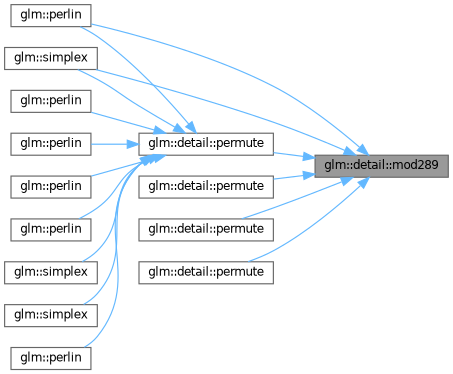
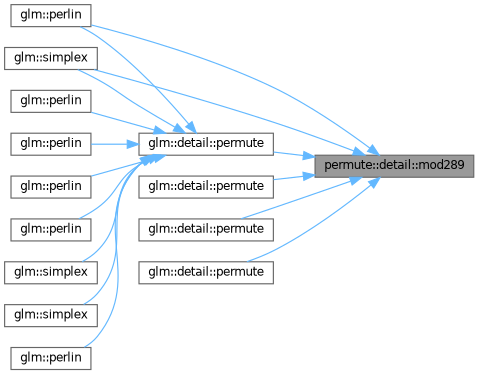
(382, 166) -> (394, 166)
